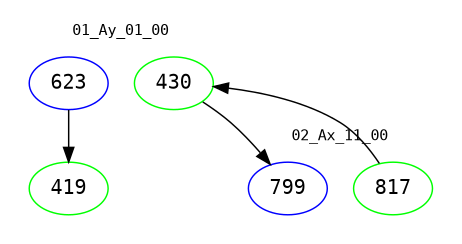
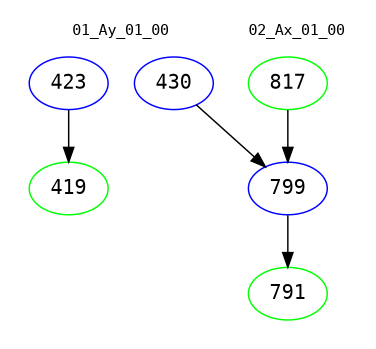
(69, 83) -> (69, 83)
(174, 83) -> (174, 83)
(313, 109) -> (288, 129)
(340, 137) -> (297, 31)
none -> (288, 294)
